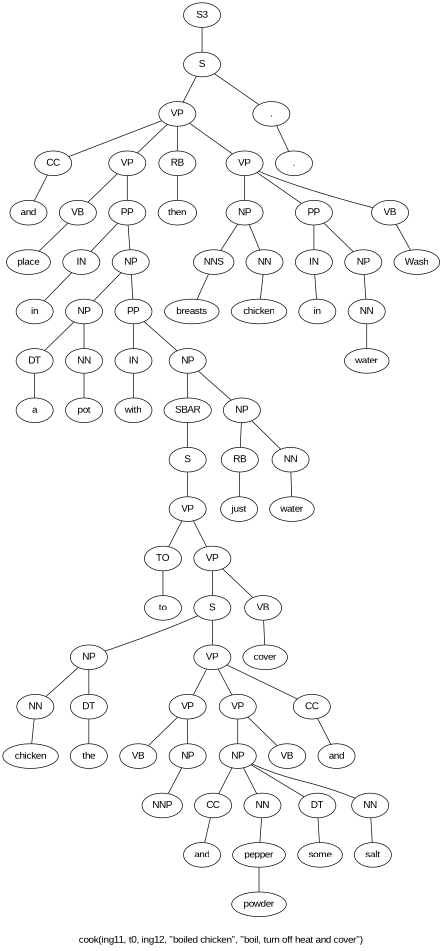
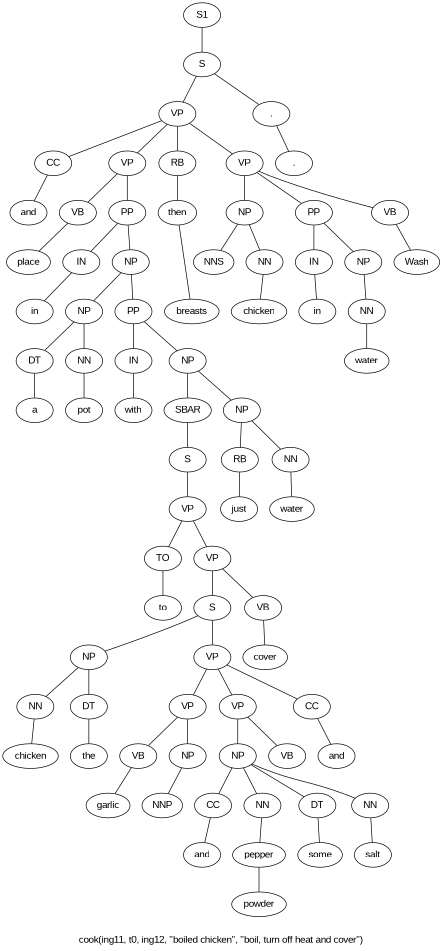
(202, 15) -> (202, 15)
(203, 287) -> (185, 262)
none -> (108, 805)
